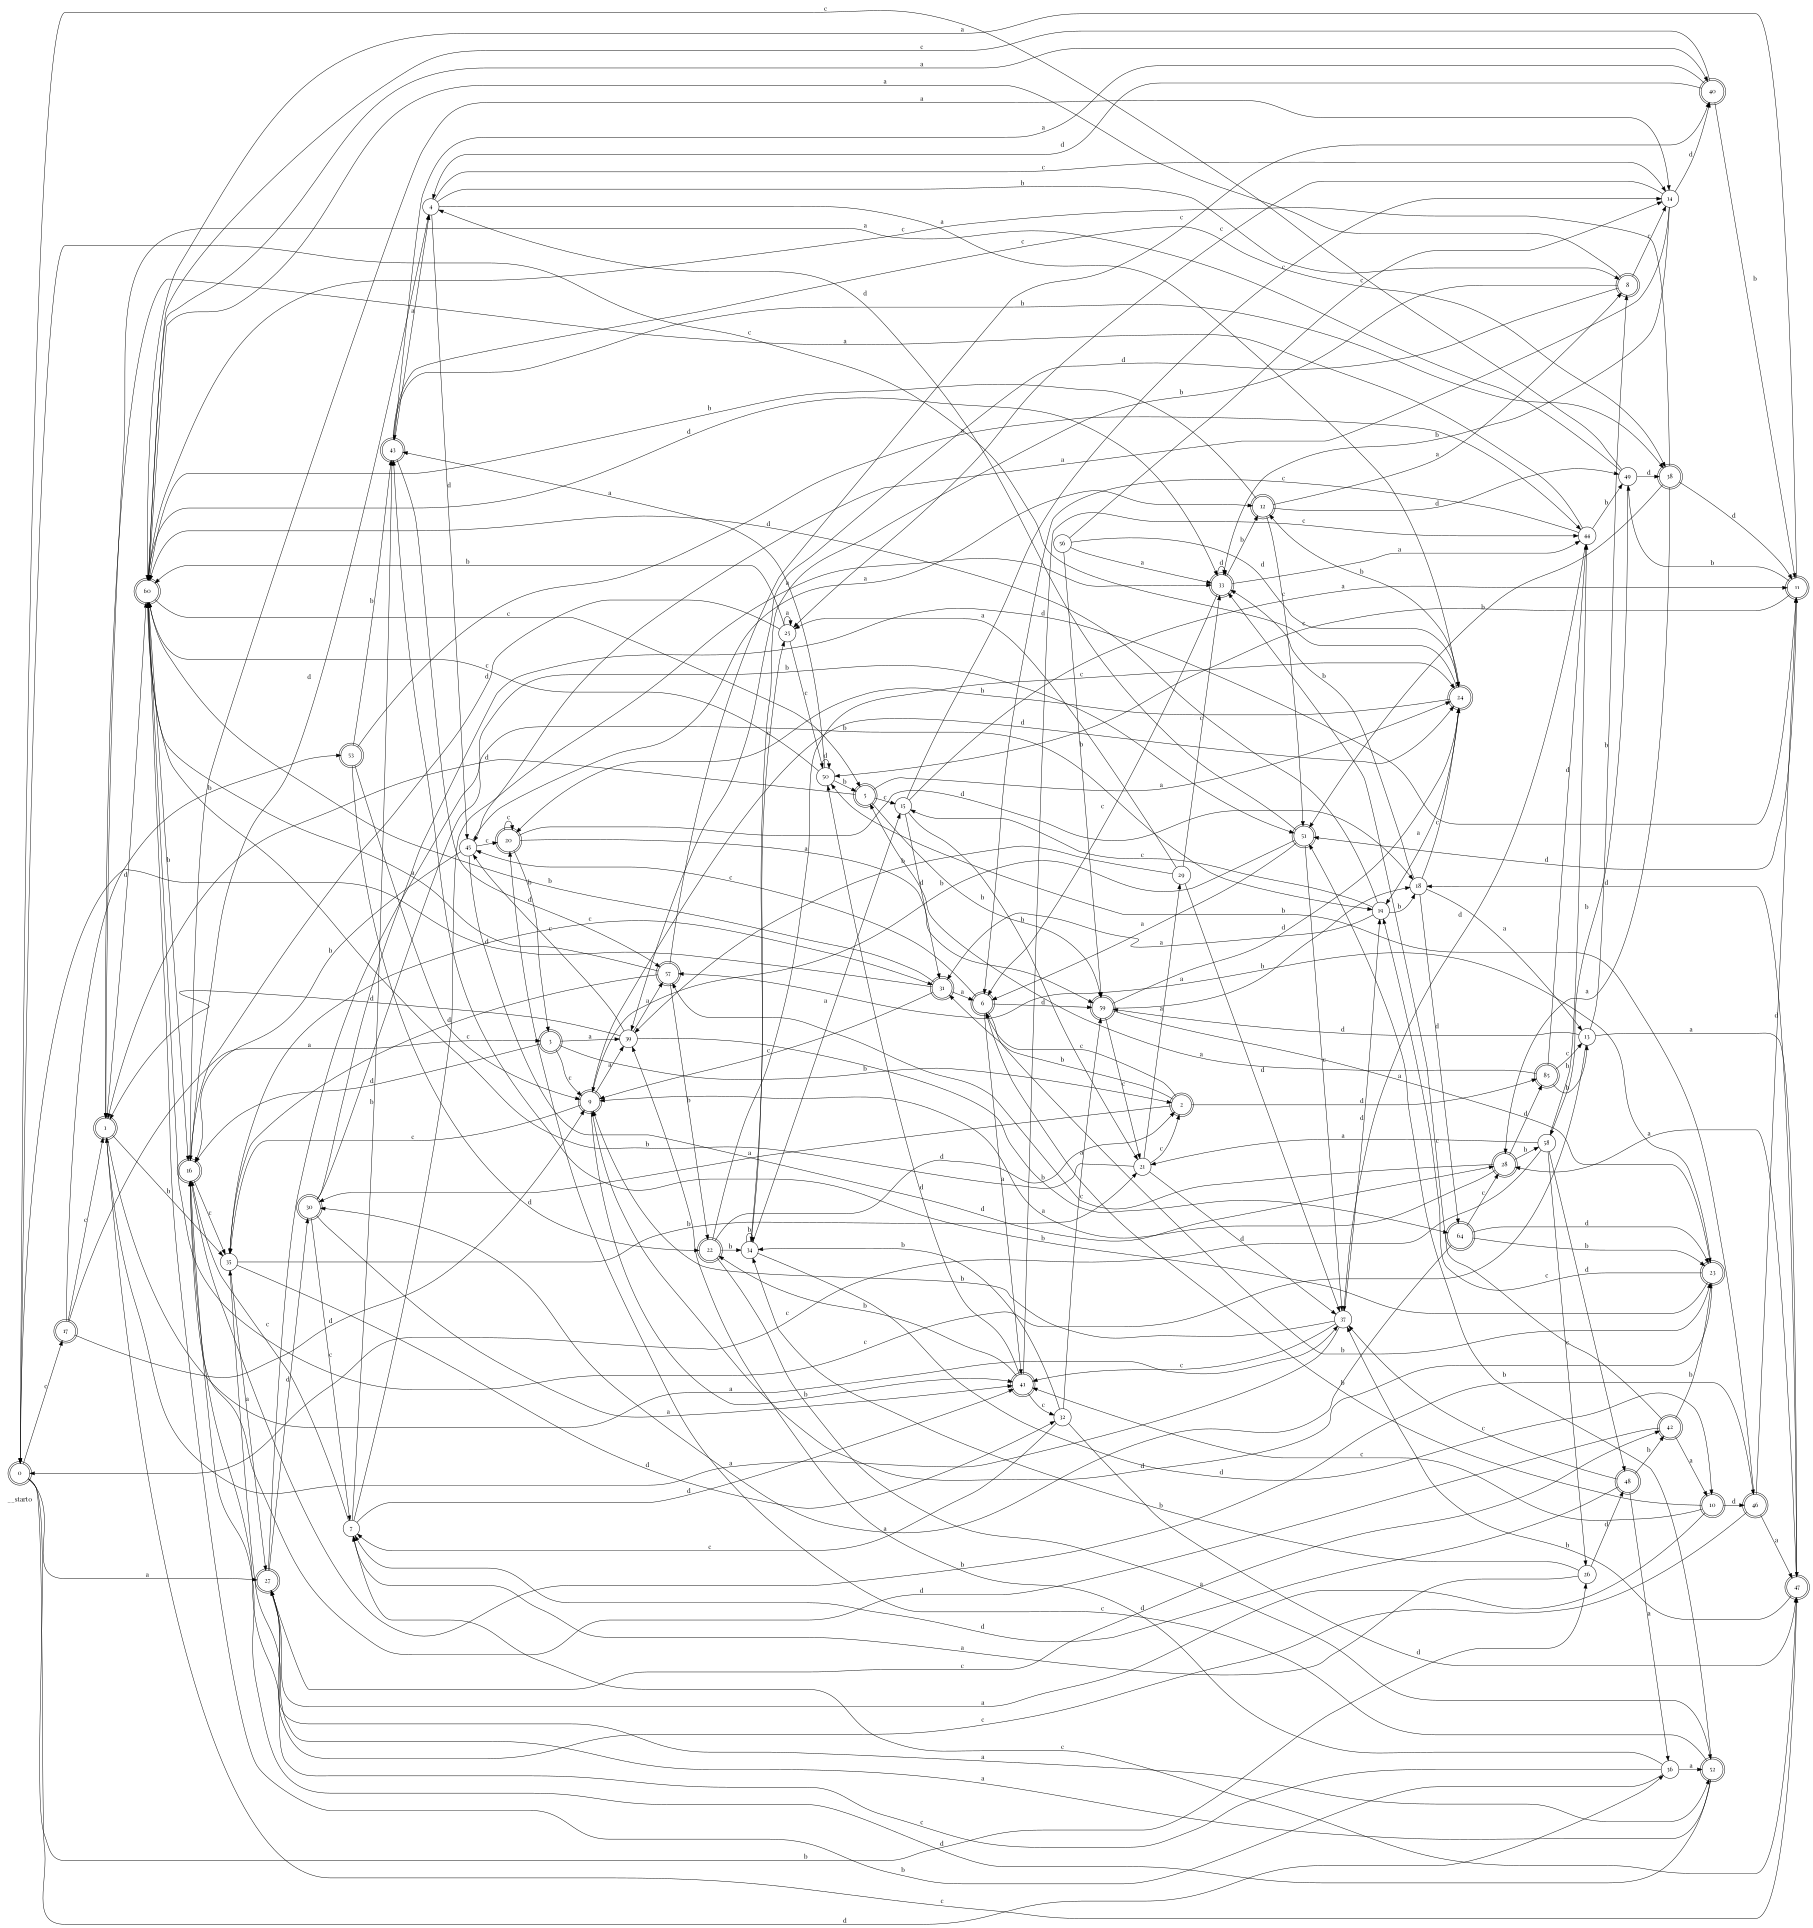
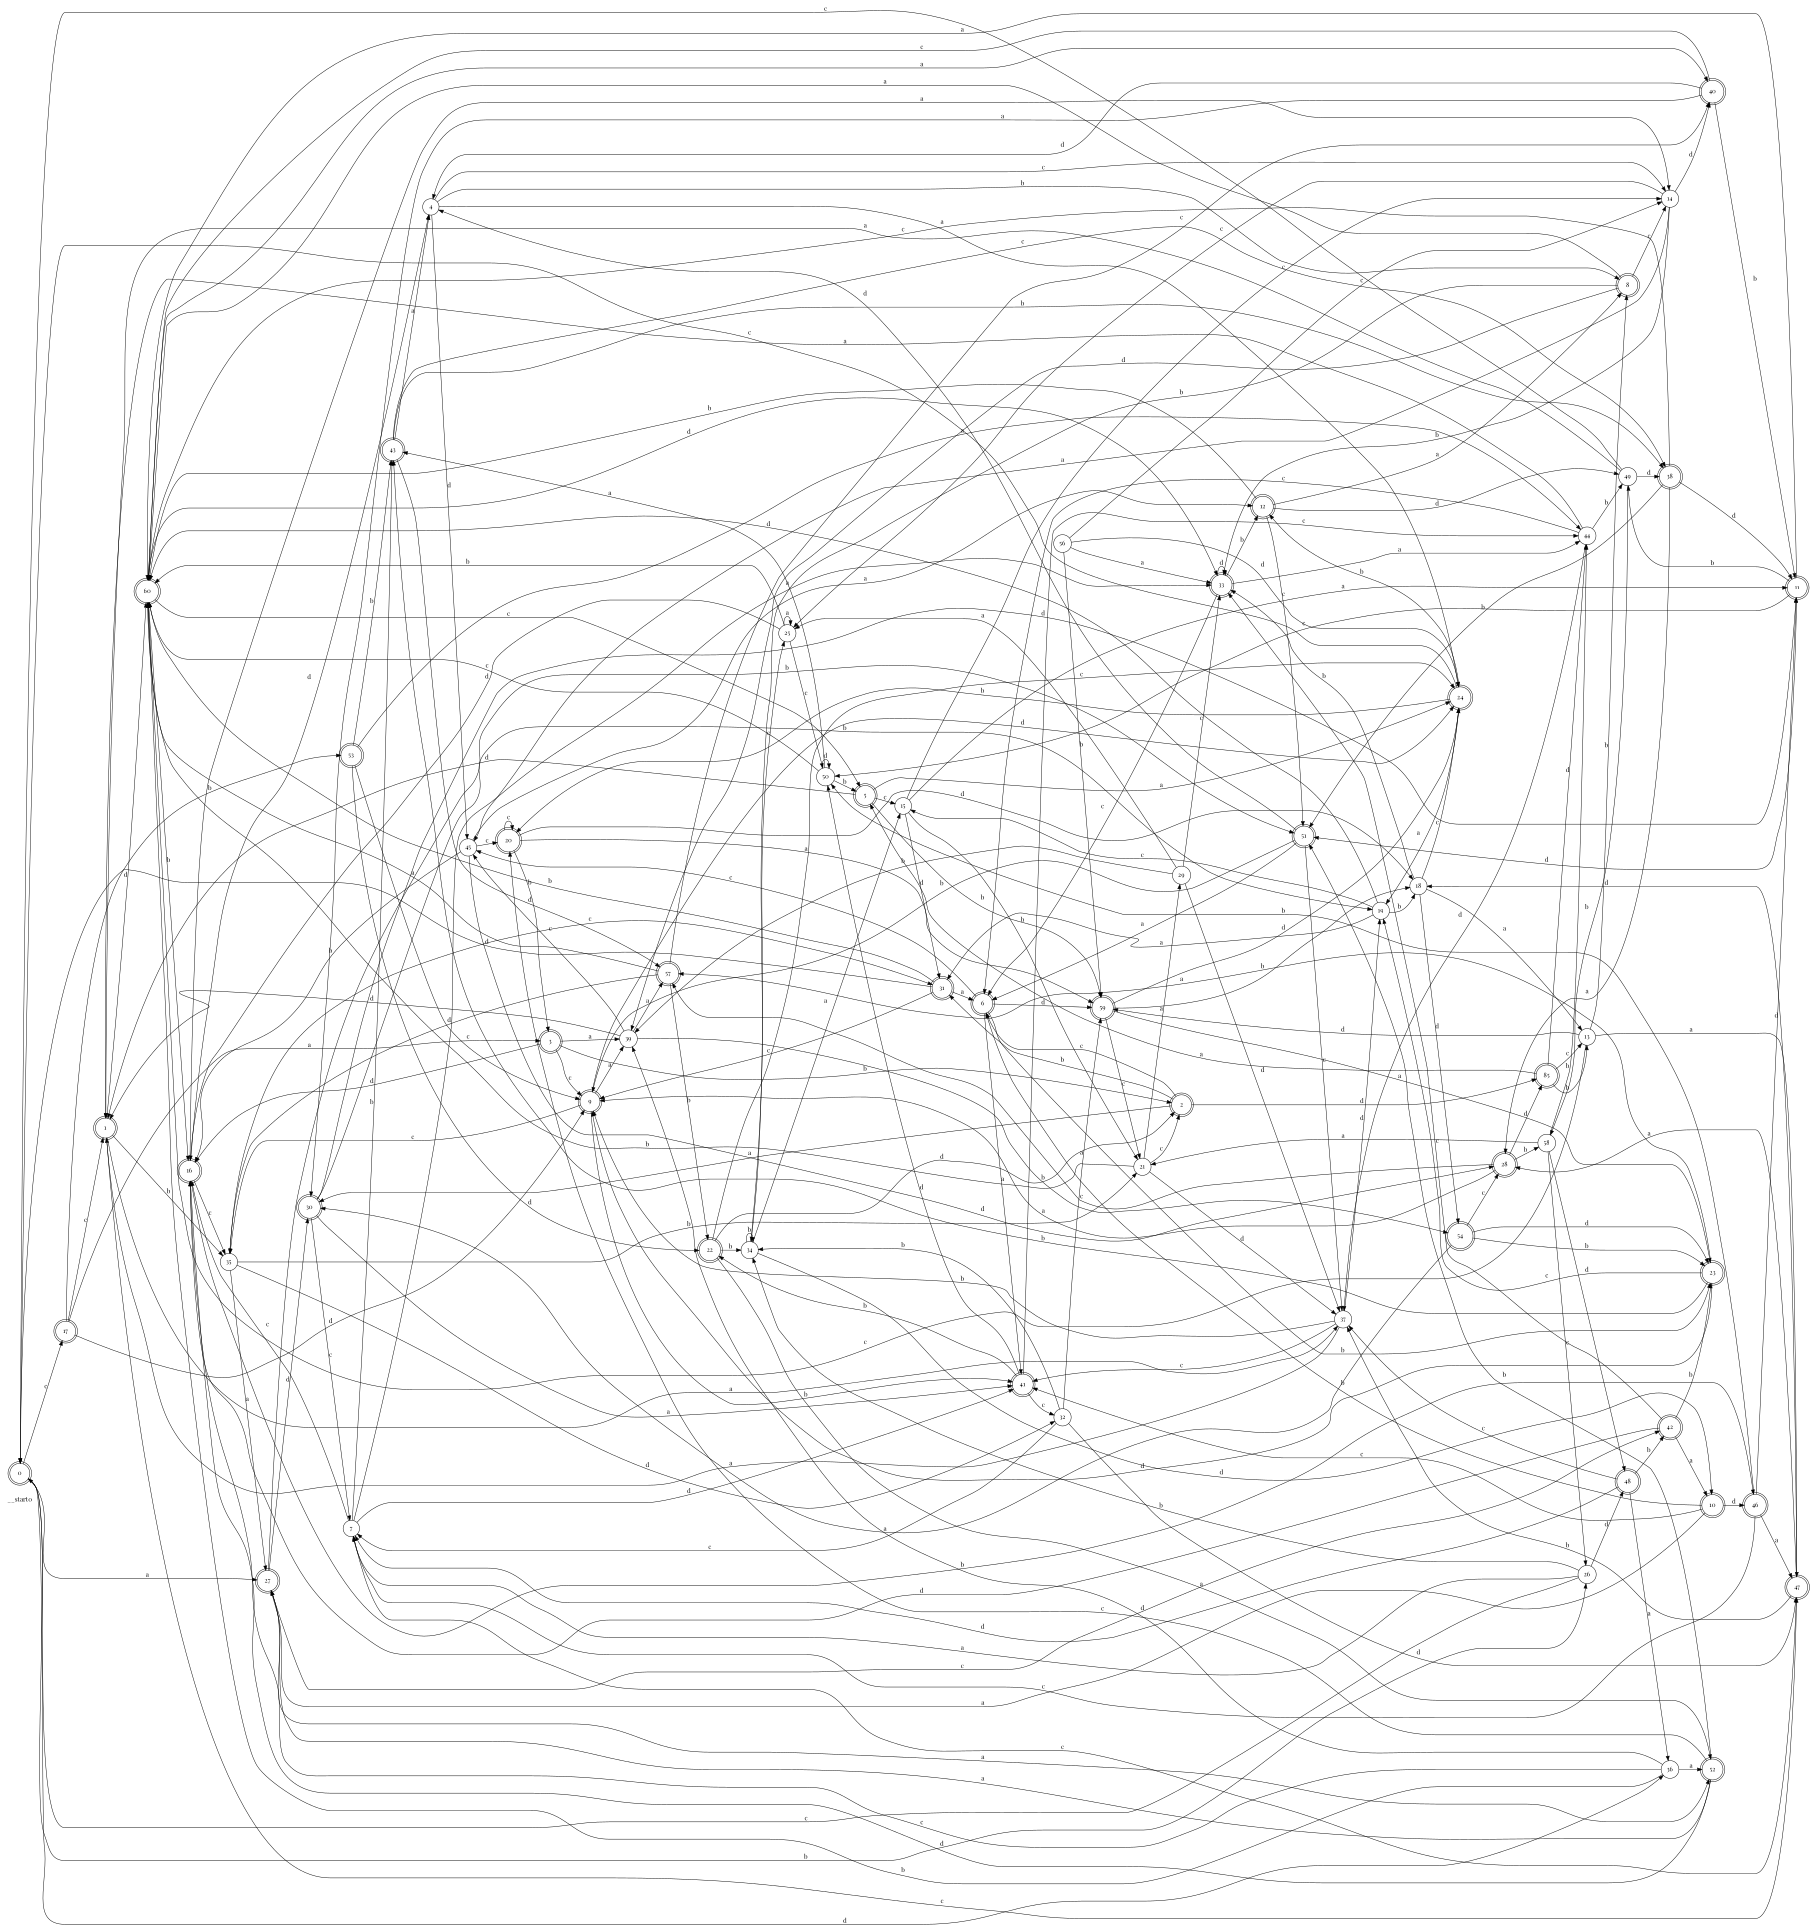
(941, 137) -> (537, 120)
(1460, 1236) -> (1460, 1236)
(785, 1323) -> (675, 1822)
(800, 1734) -> (1076, 1698)
